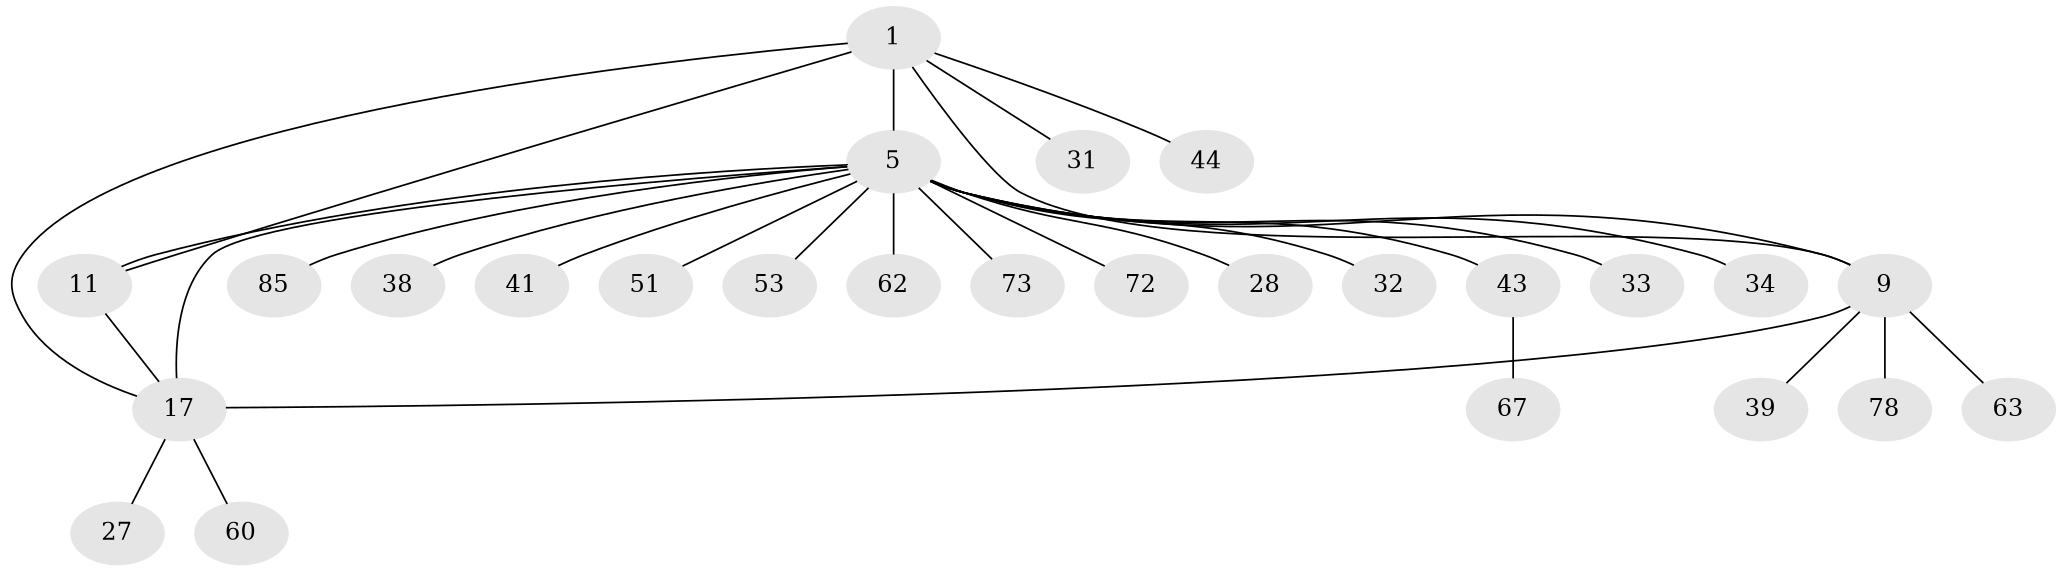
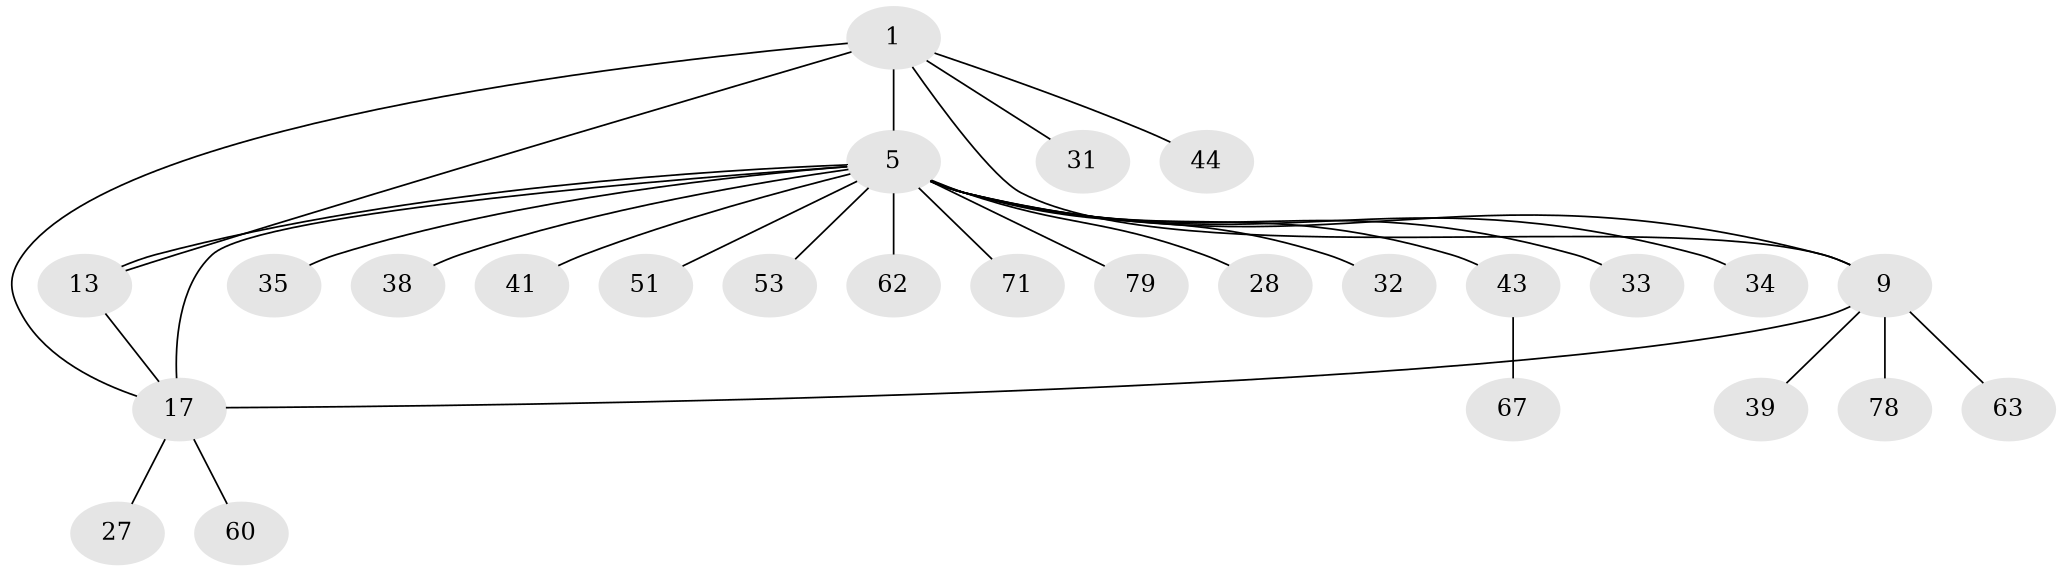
(85, 286) -> (85, 286)
(274, 286) -> (274, 286)
(1018, 286) -> (1018, 286)
(1141, 286) -> (1141, 286)
